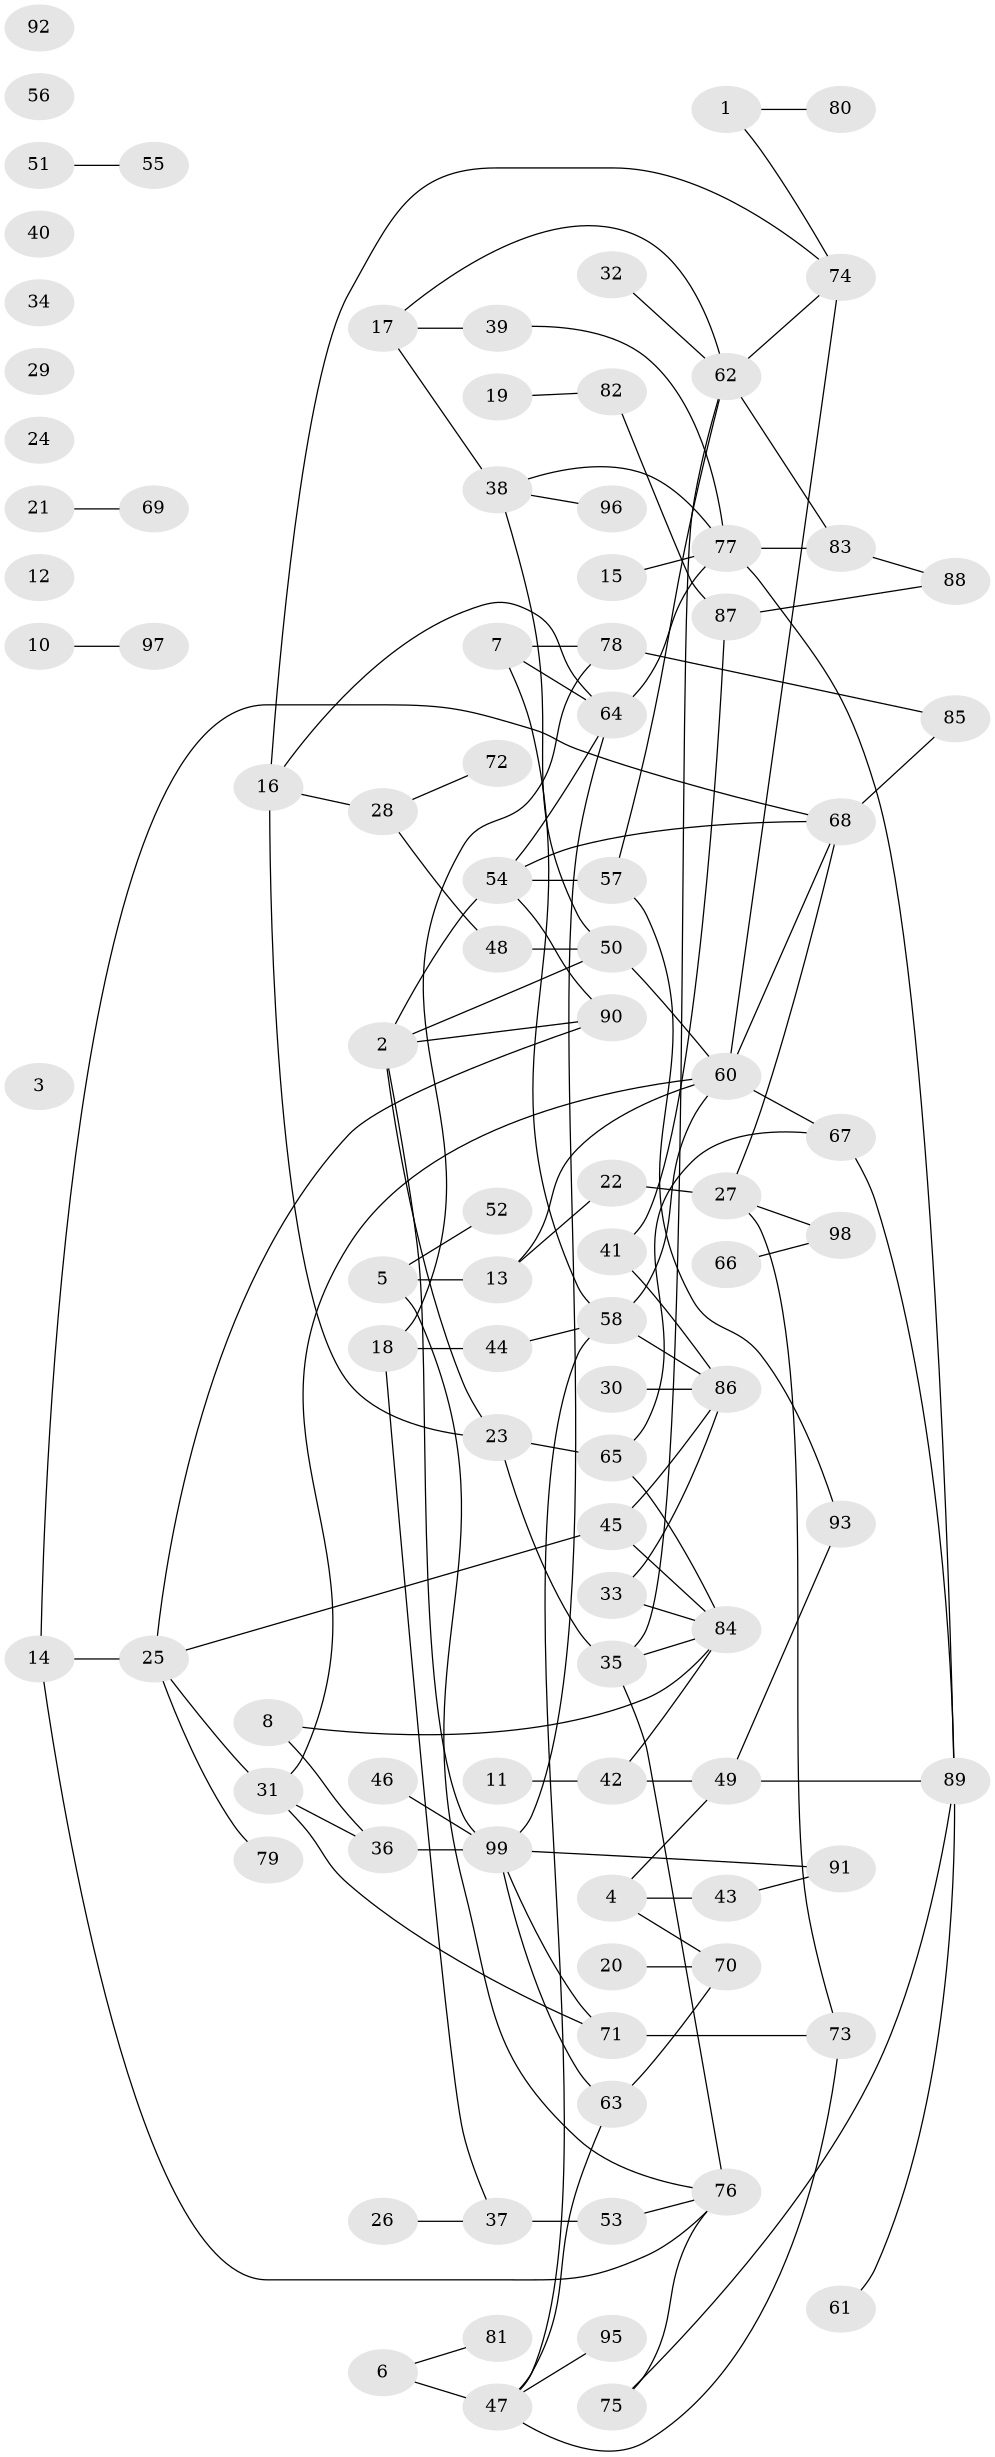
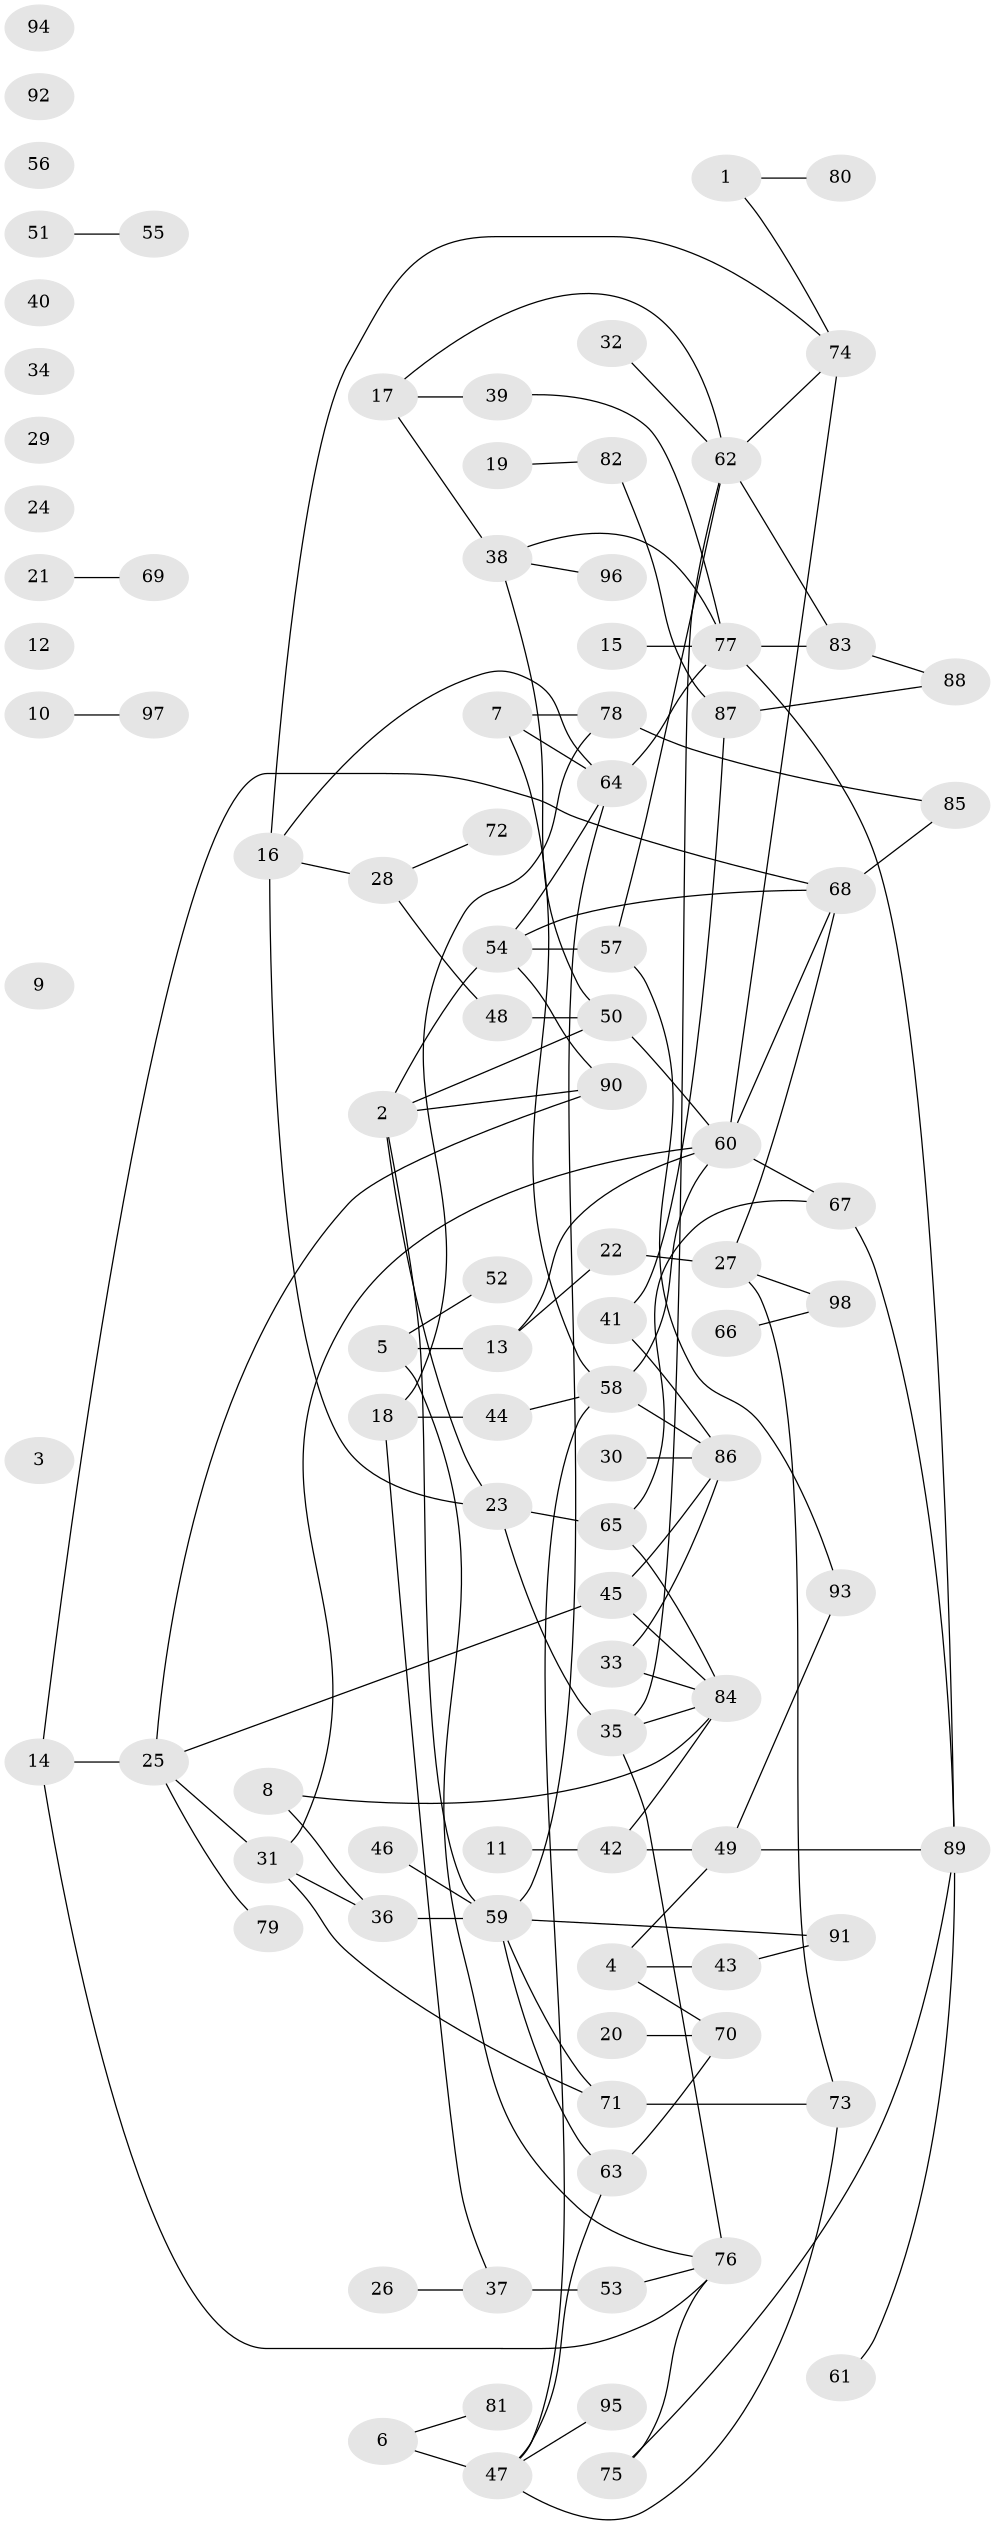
none -> (39, 28)
none -> (39, 986)
(497, 1850) -> (497, 1919)
